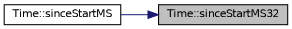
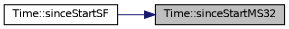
(62, 15) -> (61, 15)
